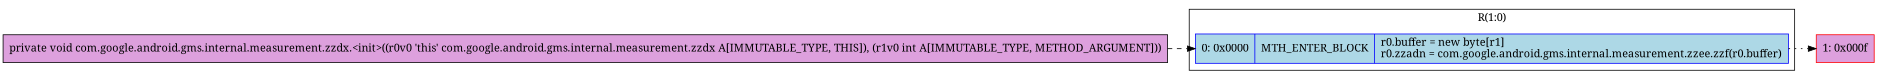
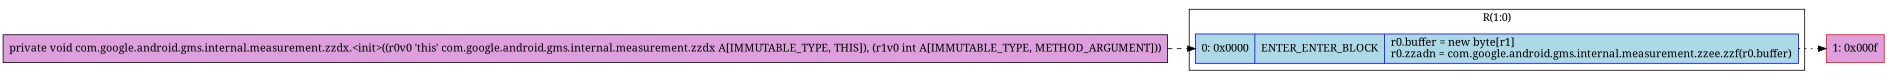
(1315, 48) -> (1320, 48)
